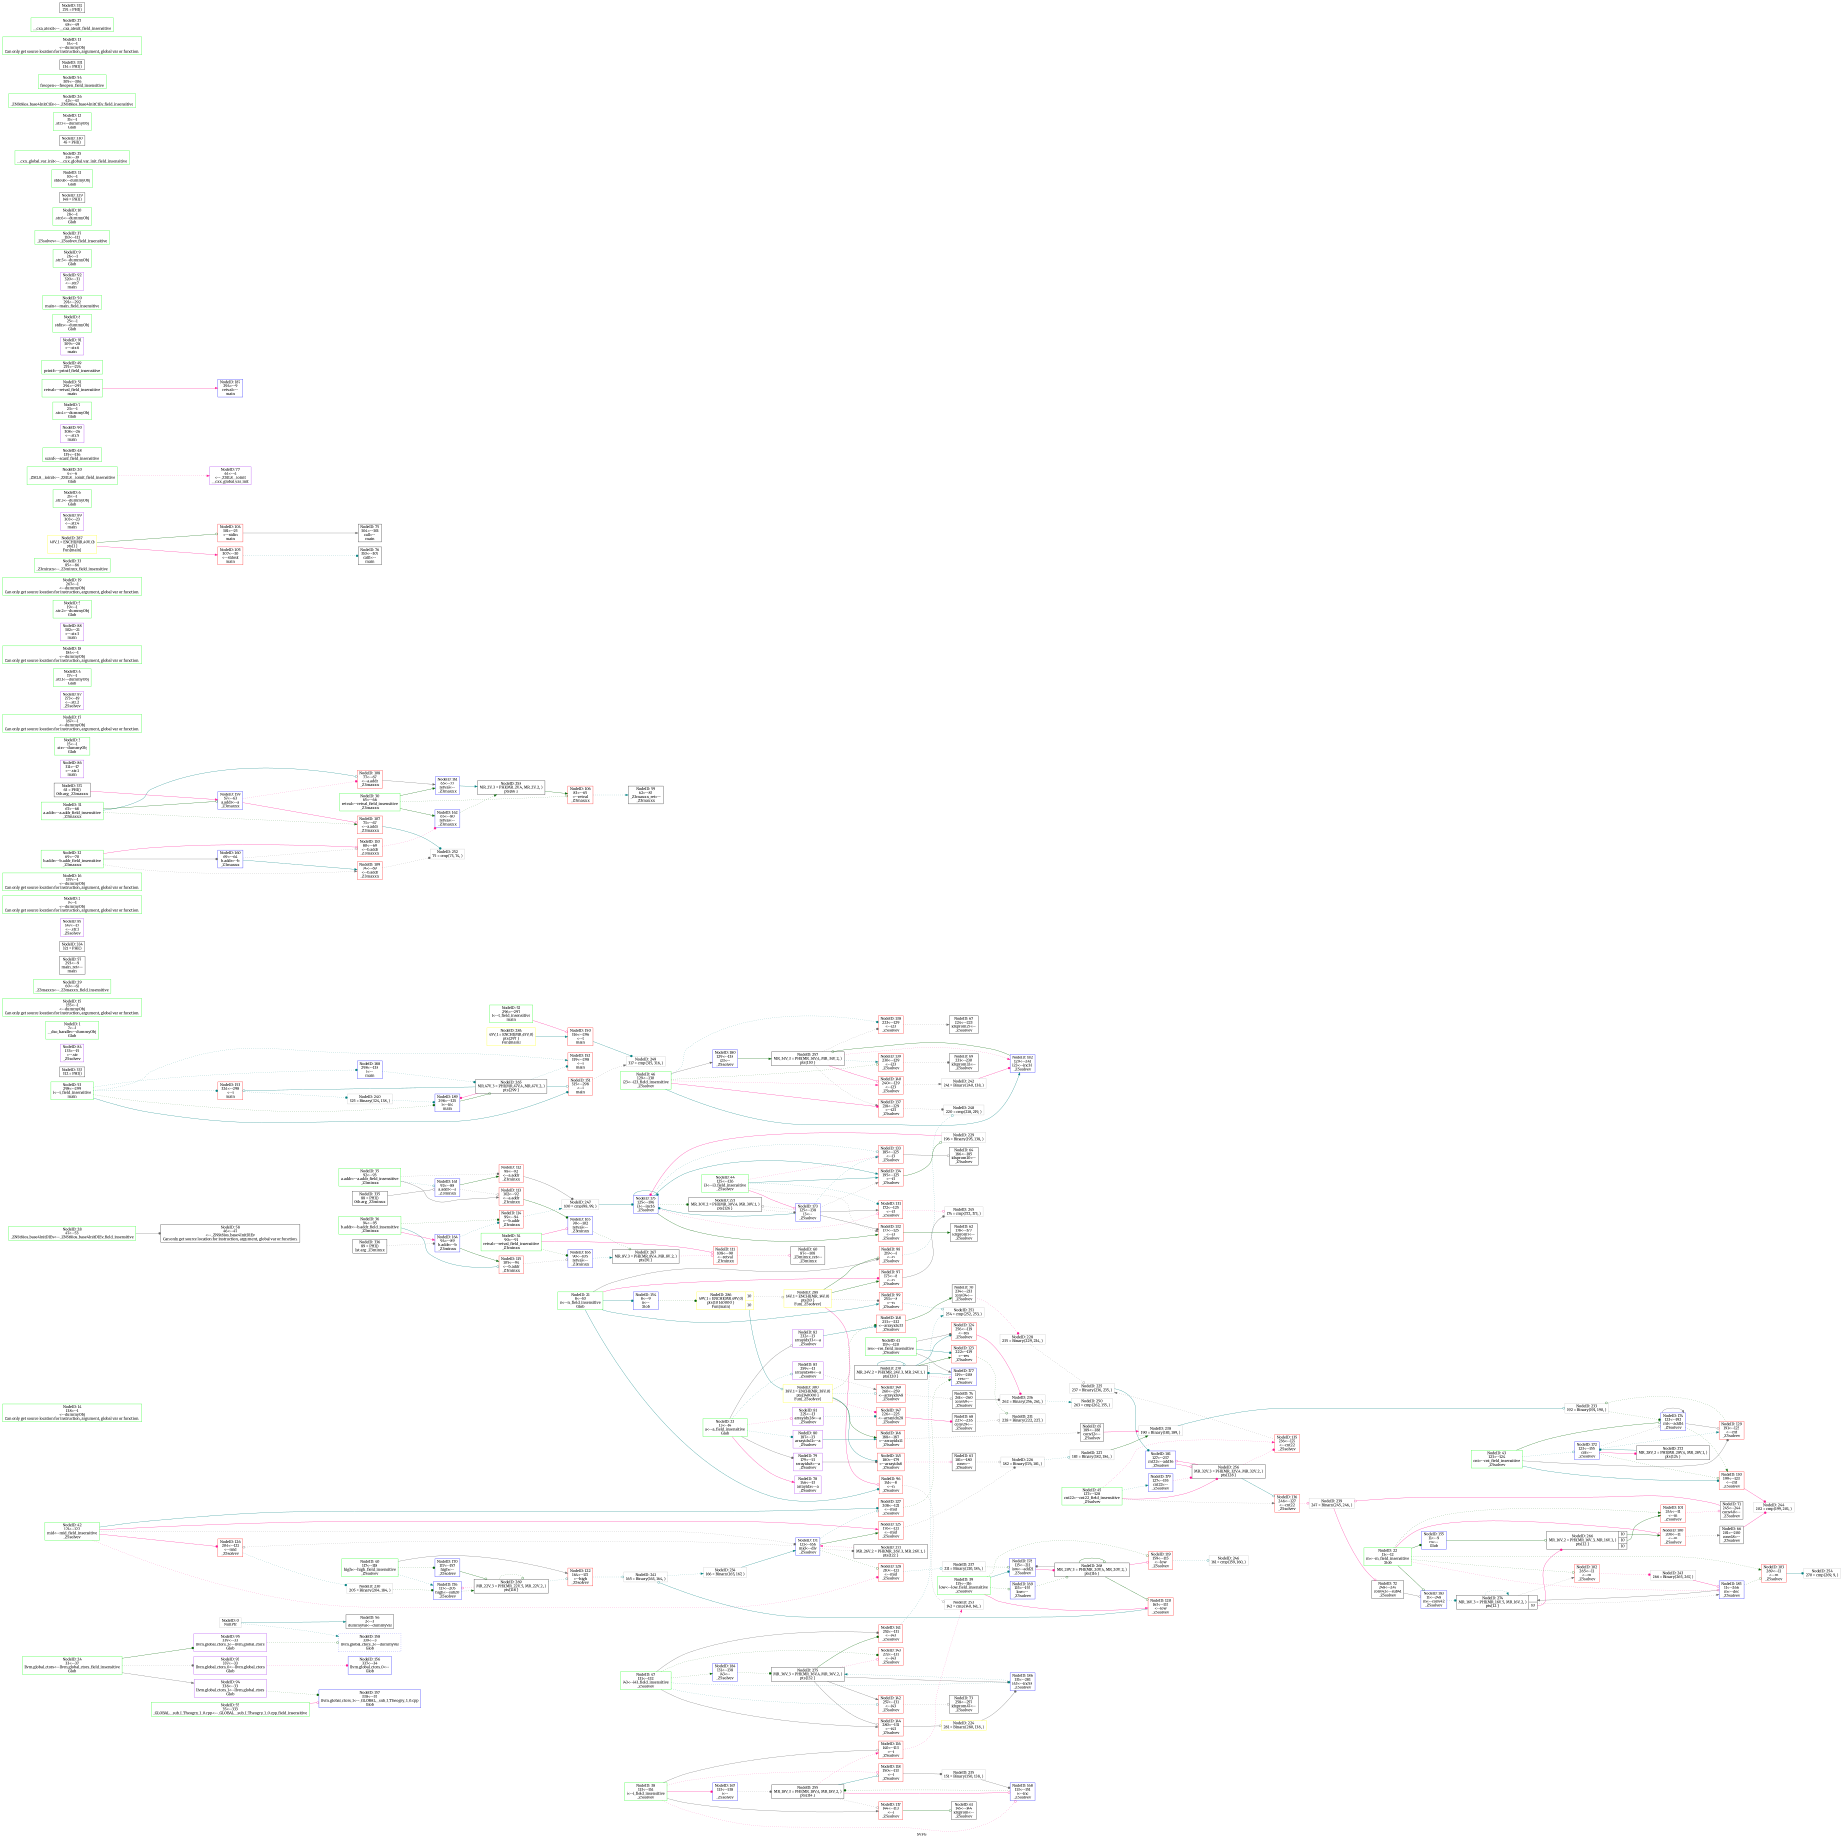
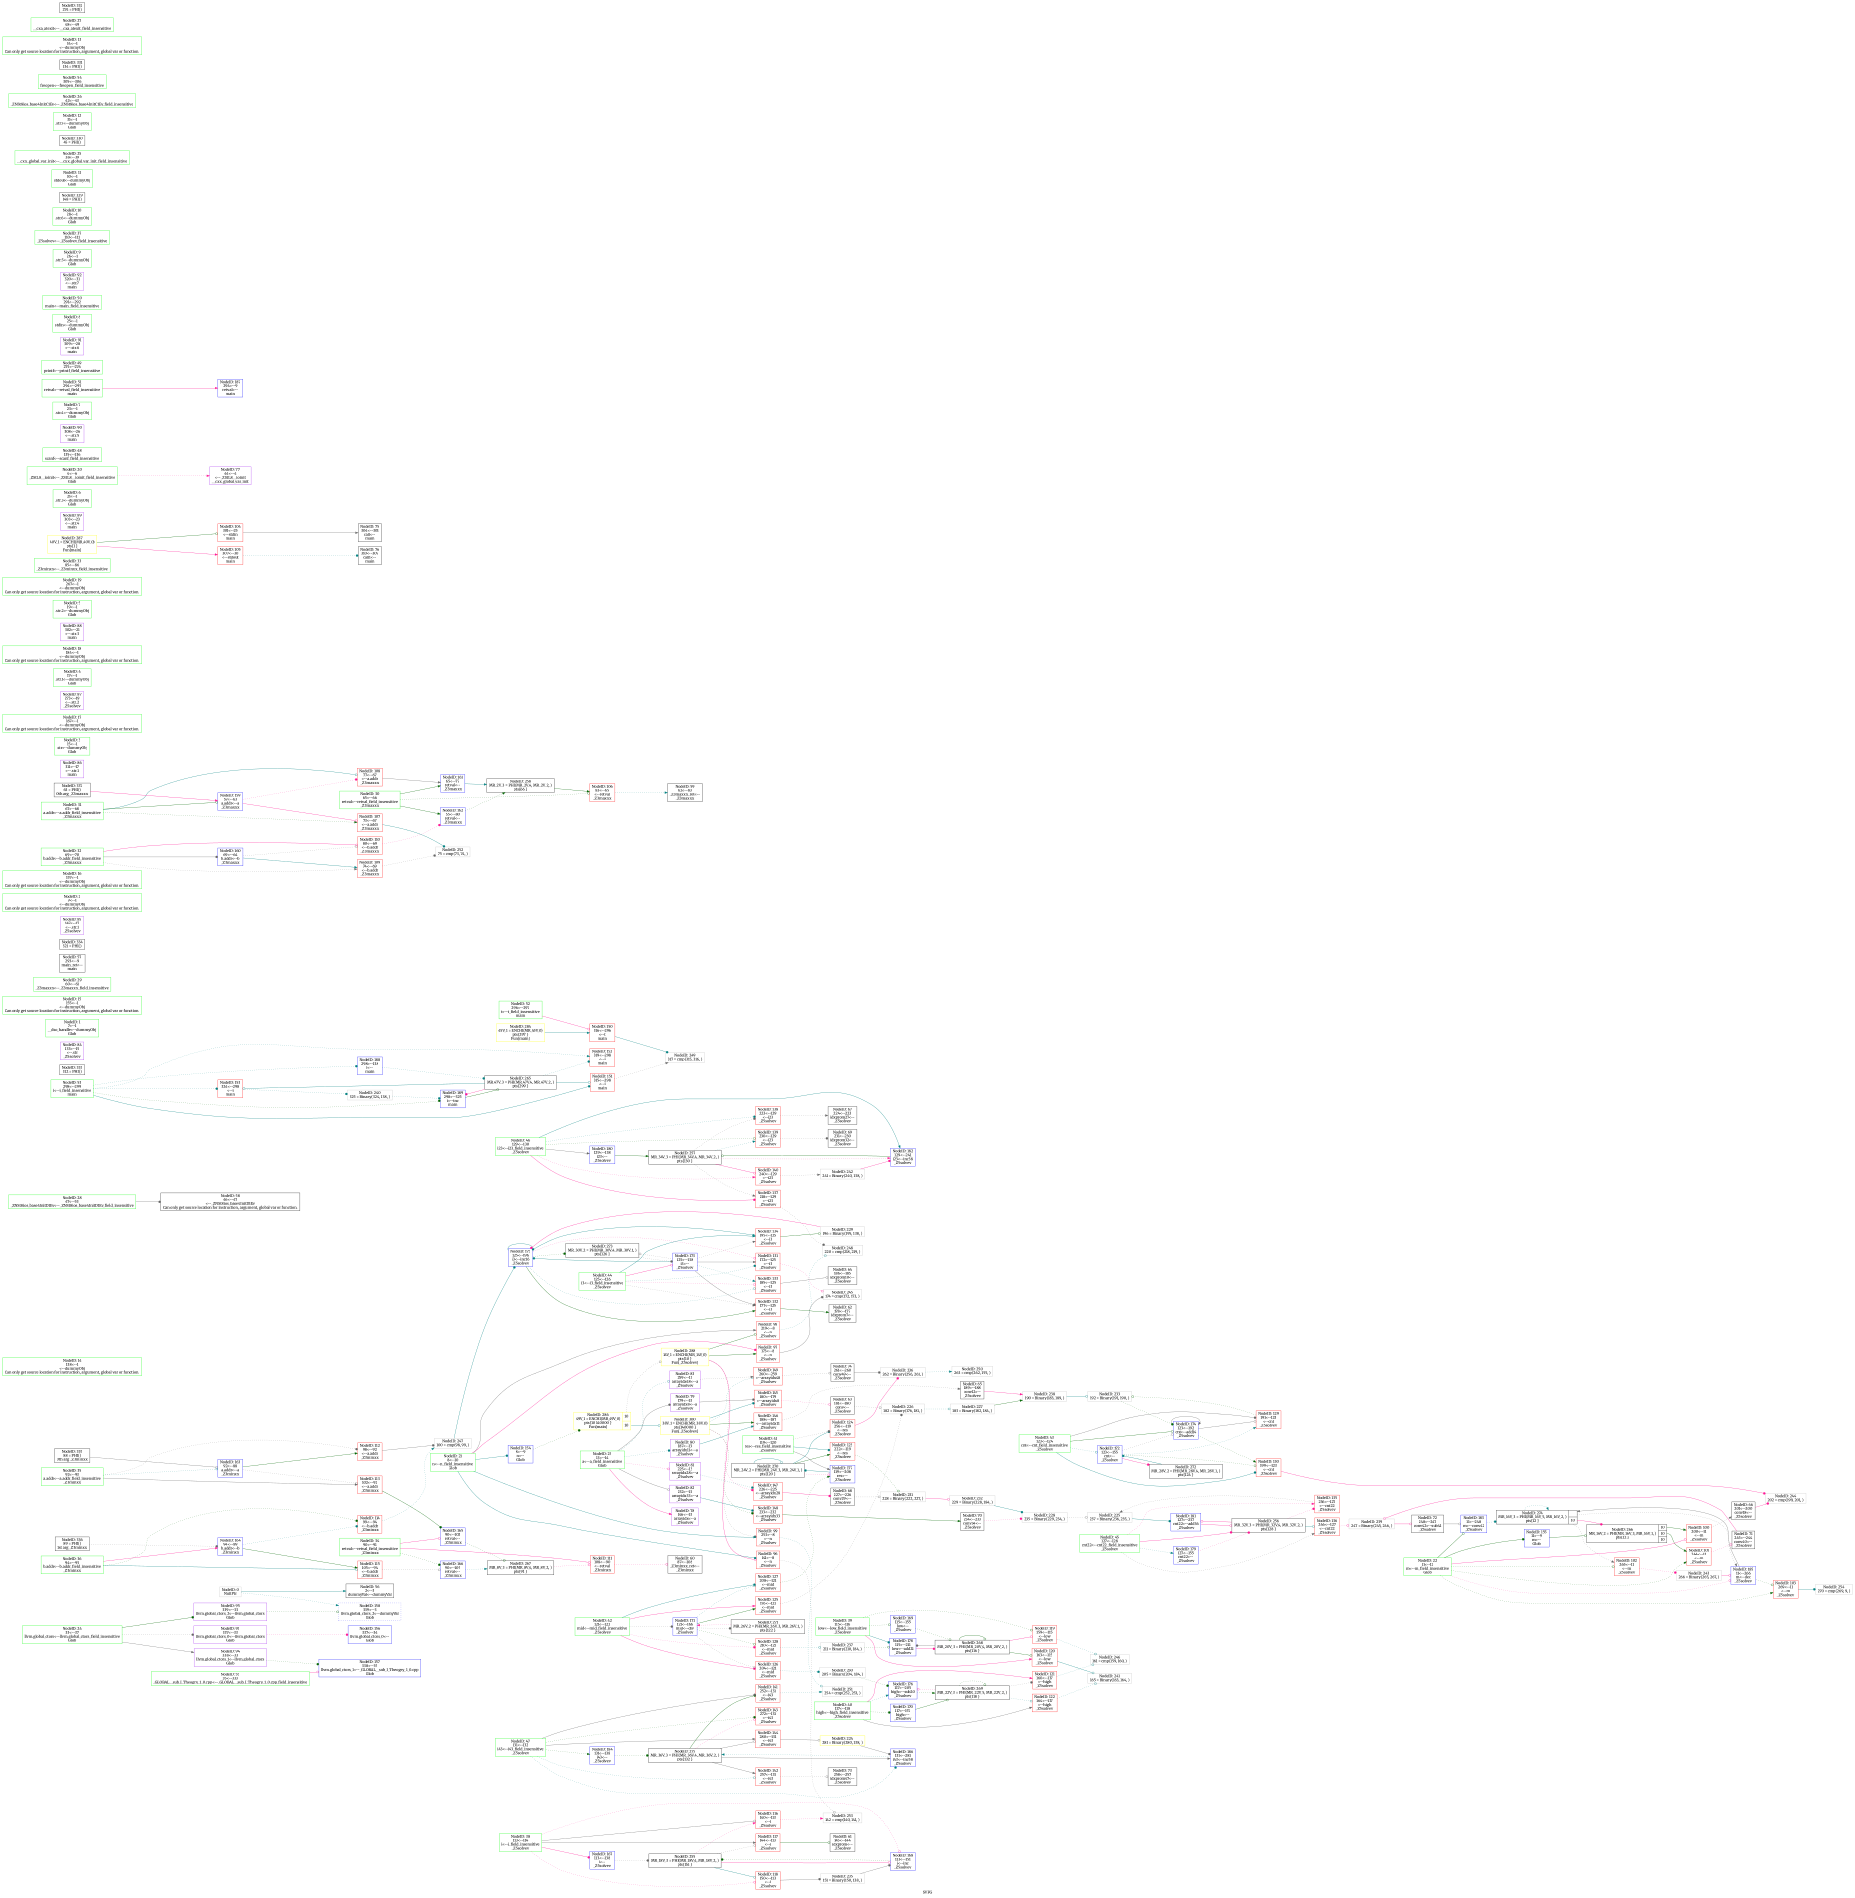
(934, 1338) -> (811, 1435)
none -> (972, 1501)
(725, 1572) -> none
none -> (1045, 1680)
